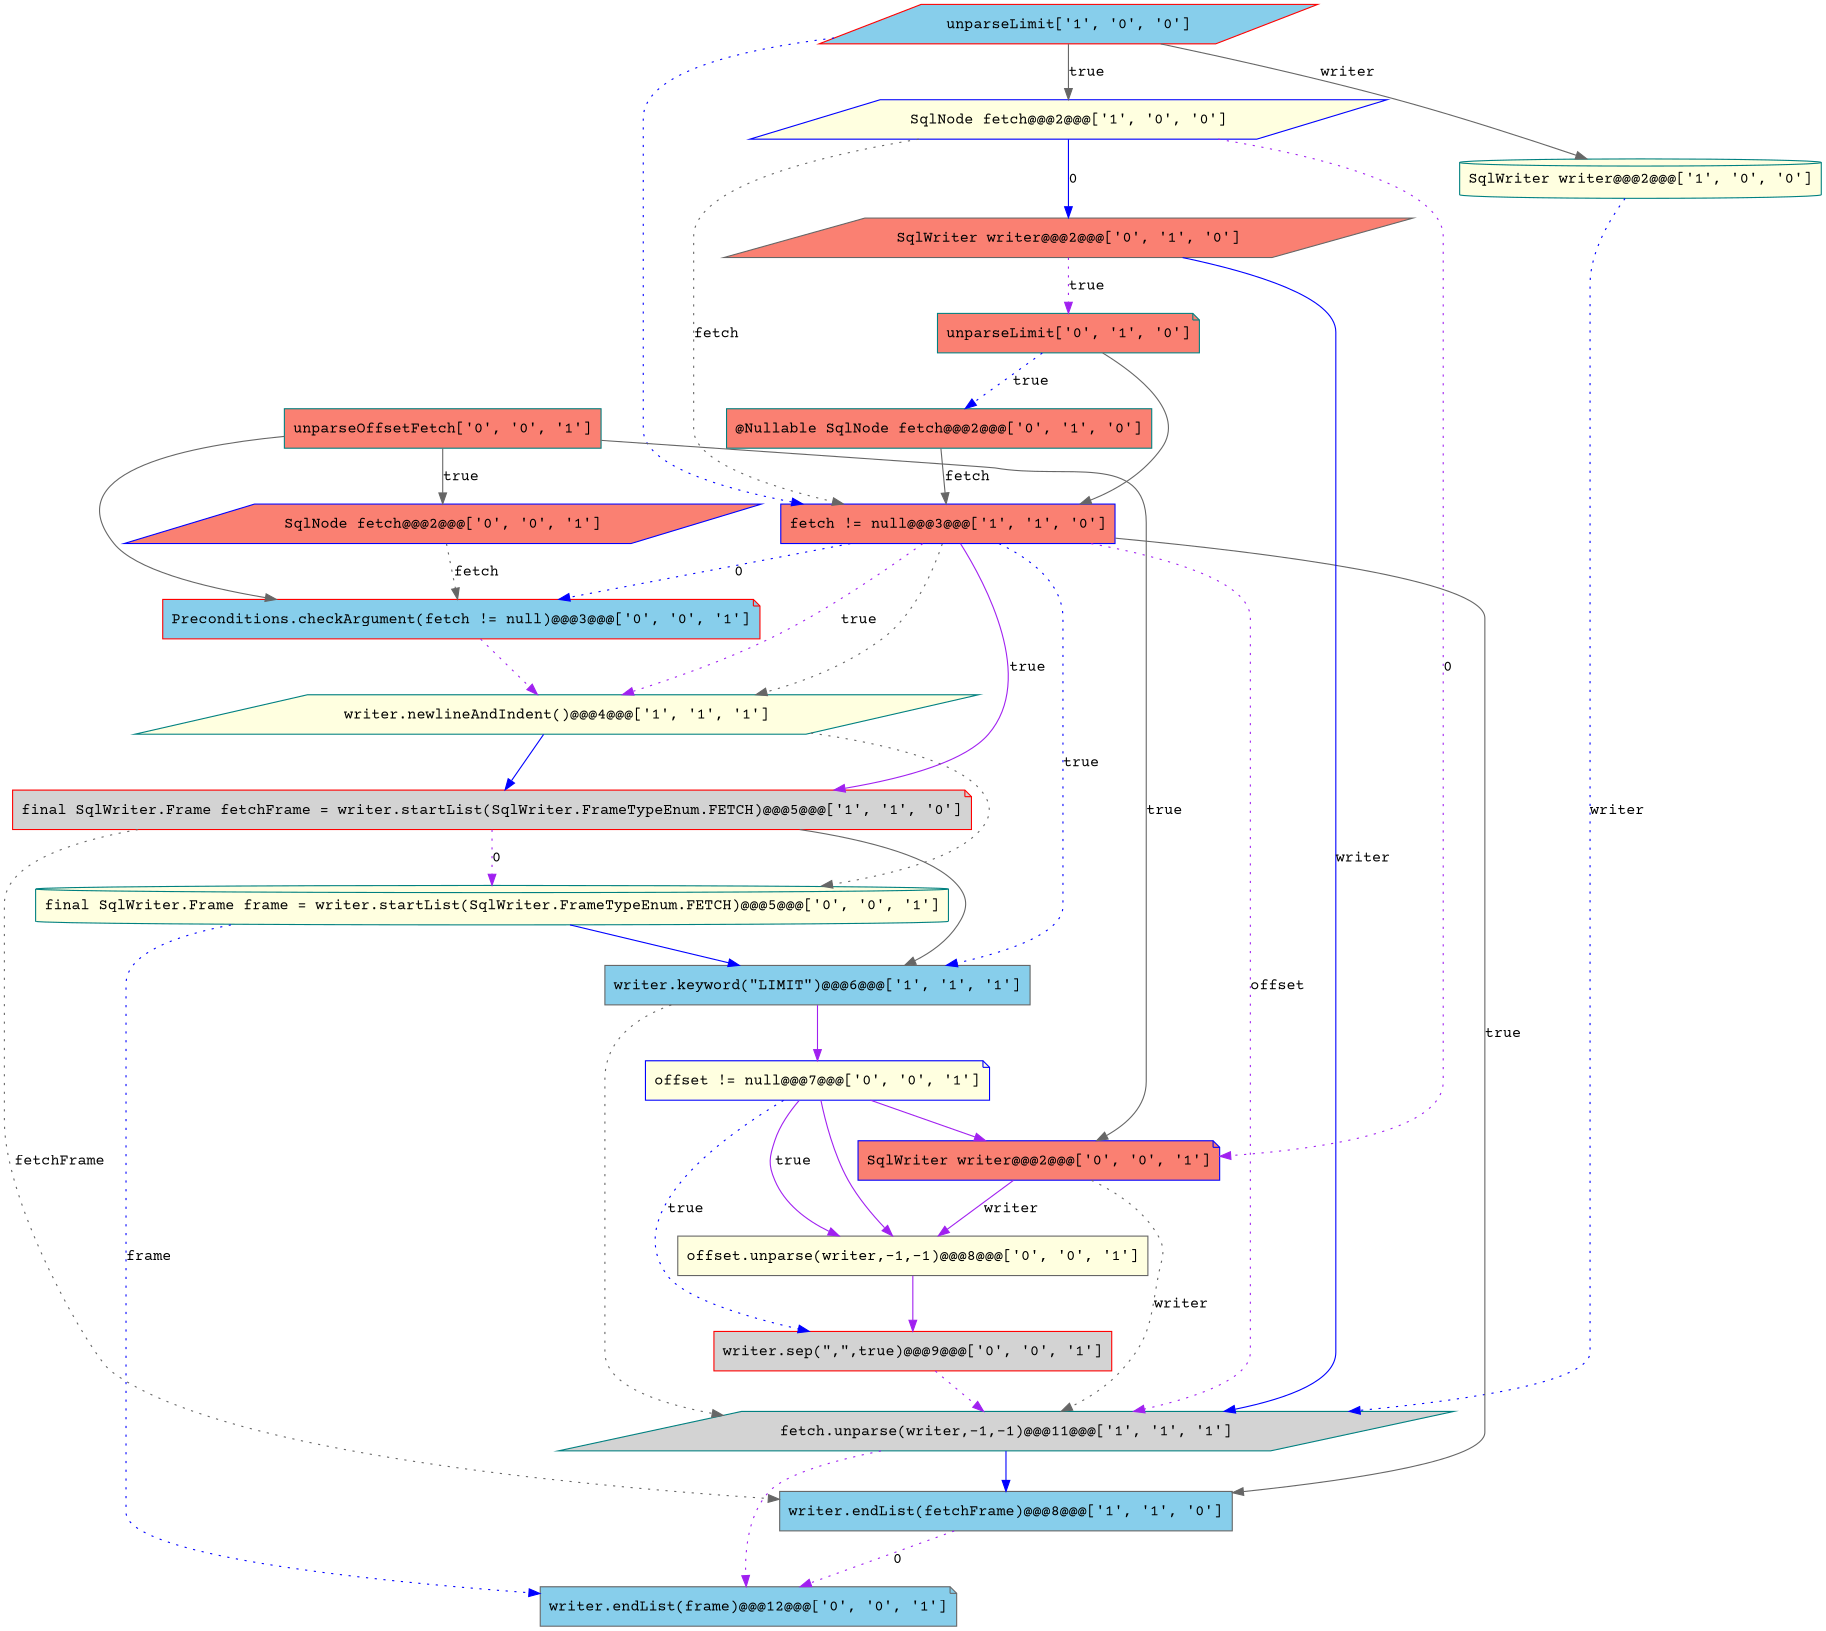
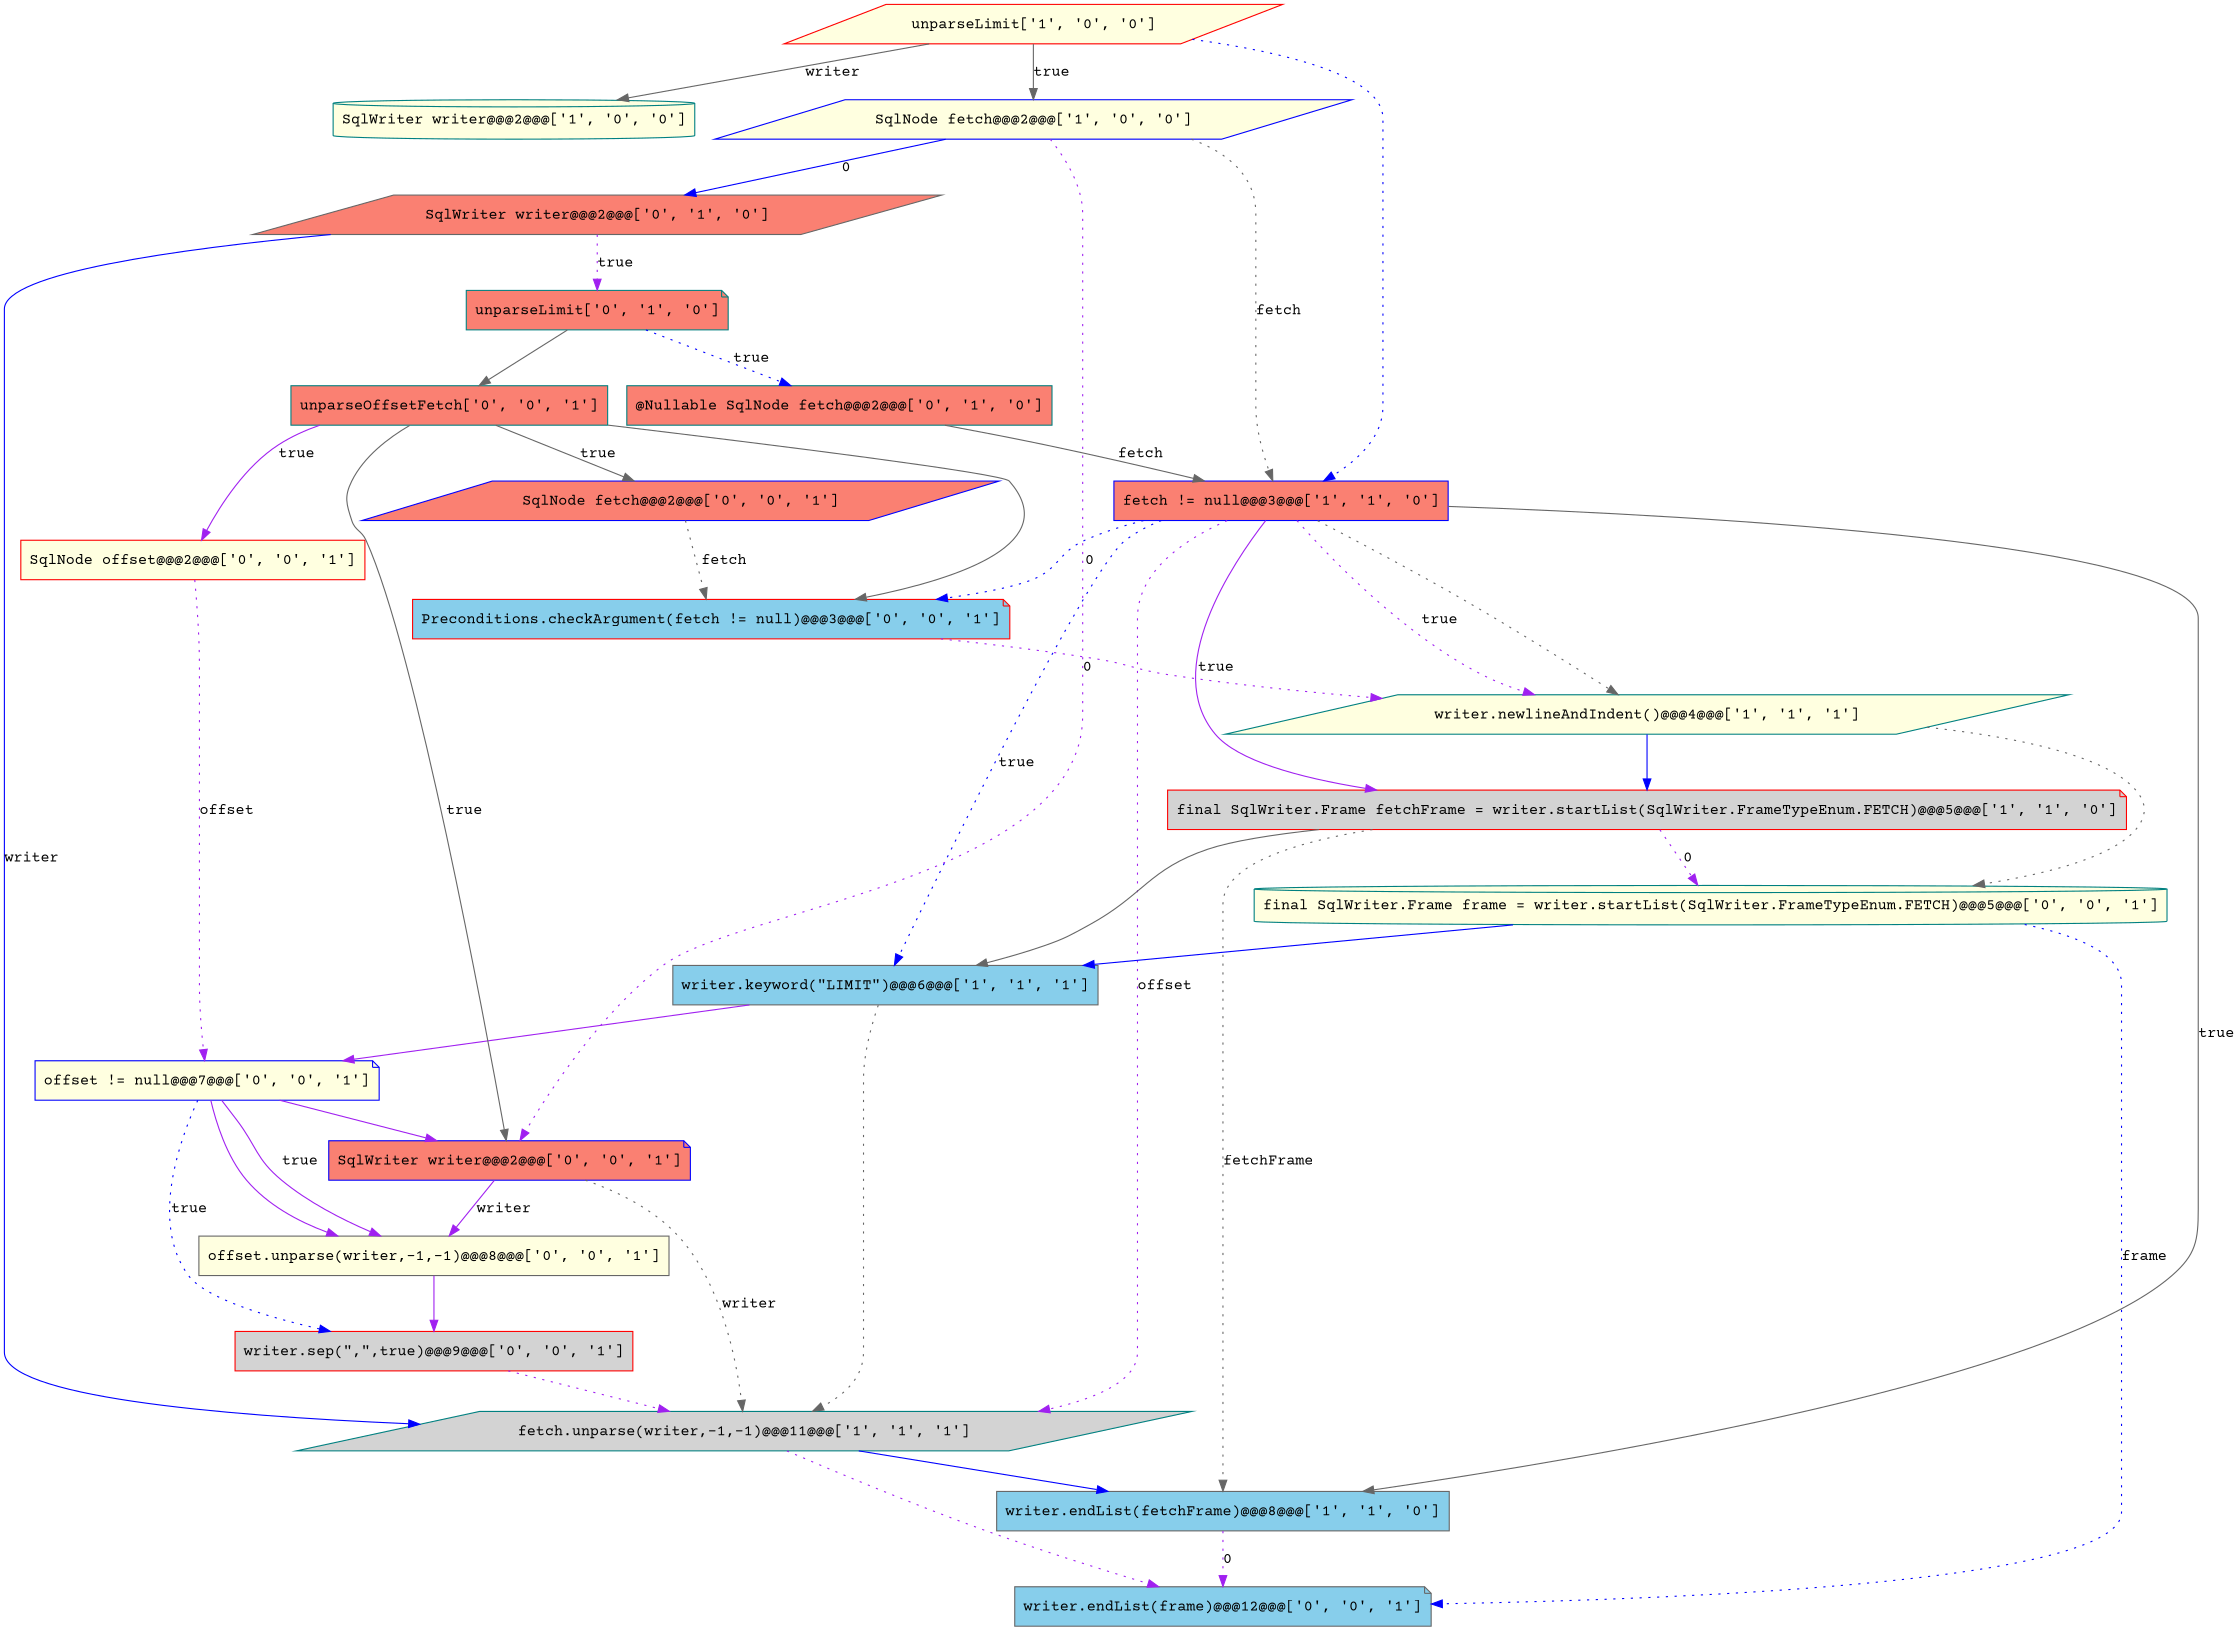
(1068, 24) -> (1033, 24)
(1168, 432) -> (528, 355)
none -> (193, 560)
(1590, 893) -> none
